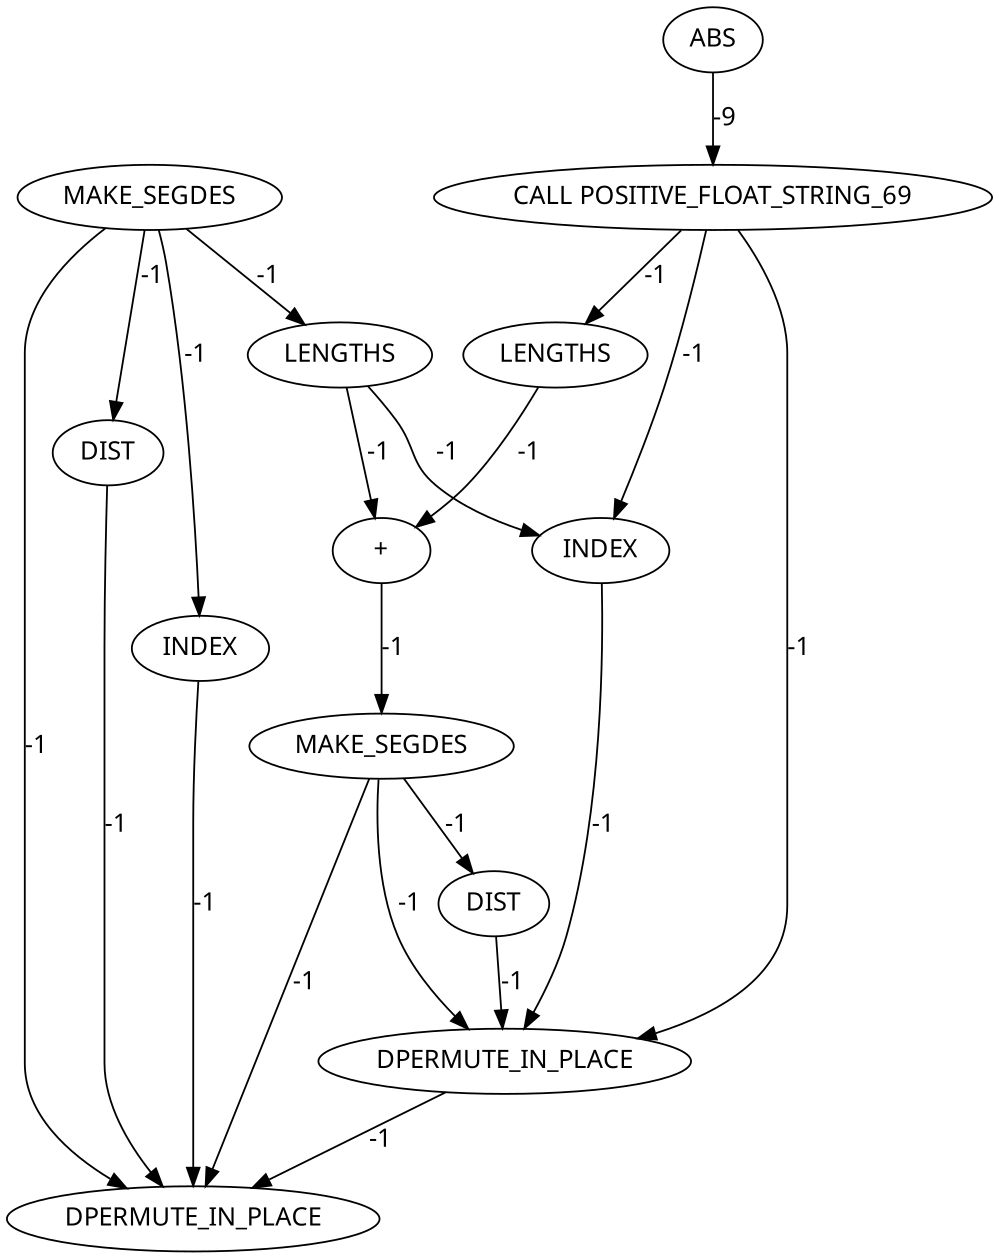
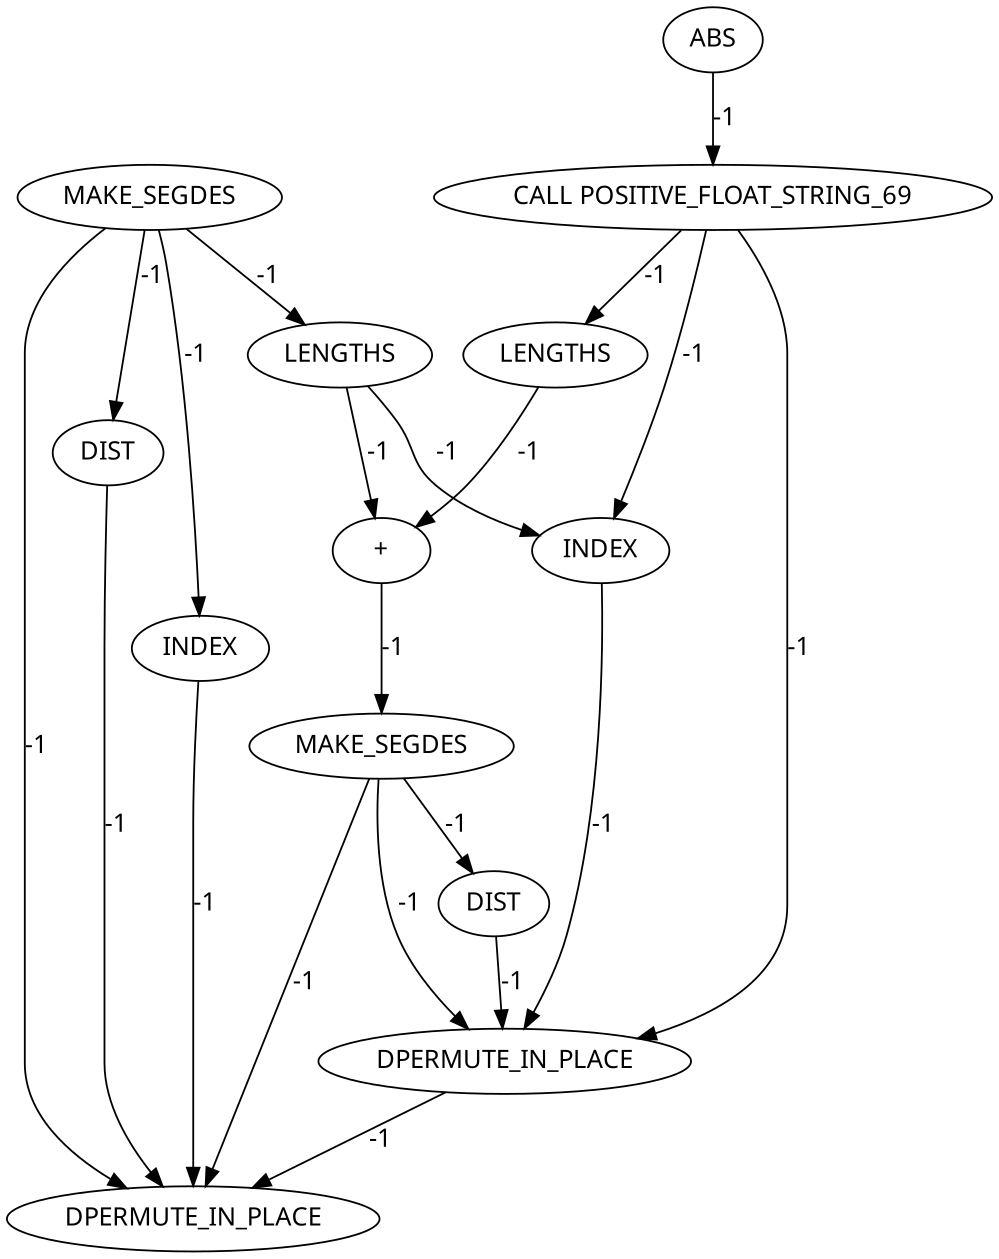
(725, 119) -> (725, 119)
